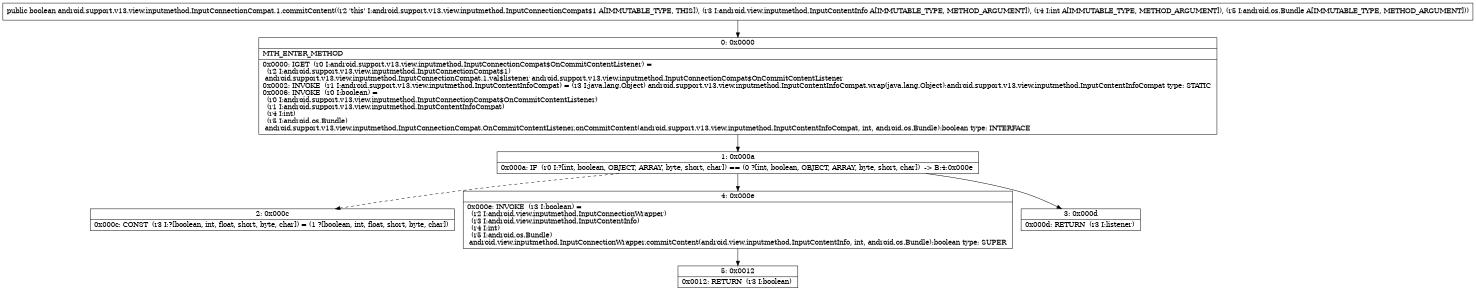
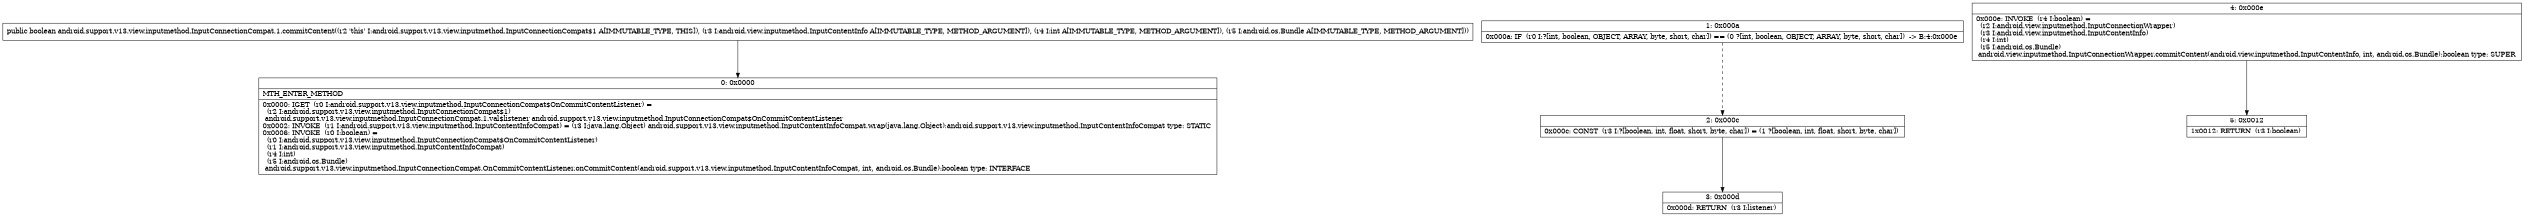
(738, 141) -> none
(738, 180) -> none
(993, 185) -> (1723, 162)
(525, 207) -> (2034, 19)
(738, 282) -> (2247, 131)
